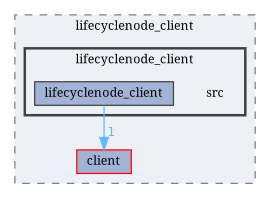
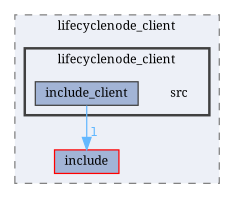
(104, 94) -> (87, 94)
(104, 162) -> (87, 162)
